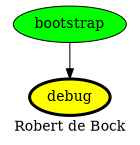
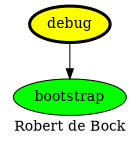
(70, 56) -> (70, 56)
